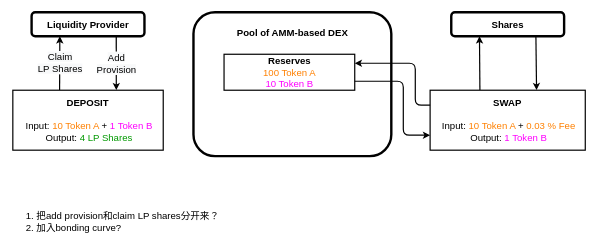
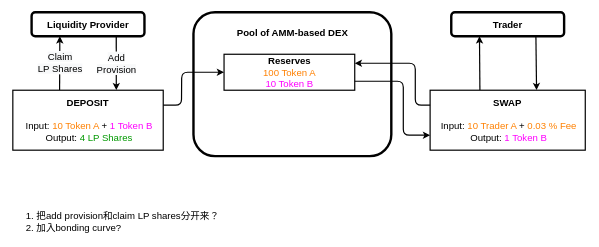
(508, 24) -> (508, 24)
none -> (181, 79)
(508, 120) -> (508, 120)
